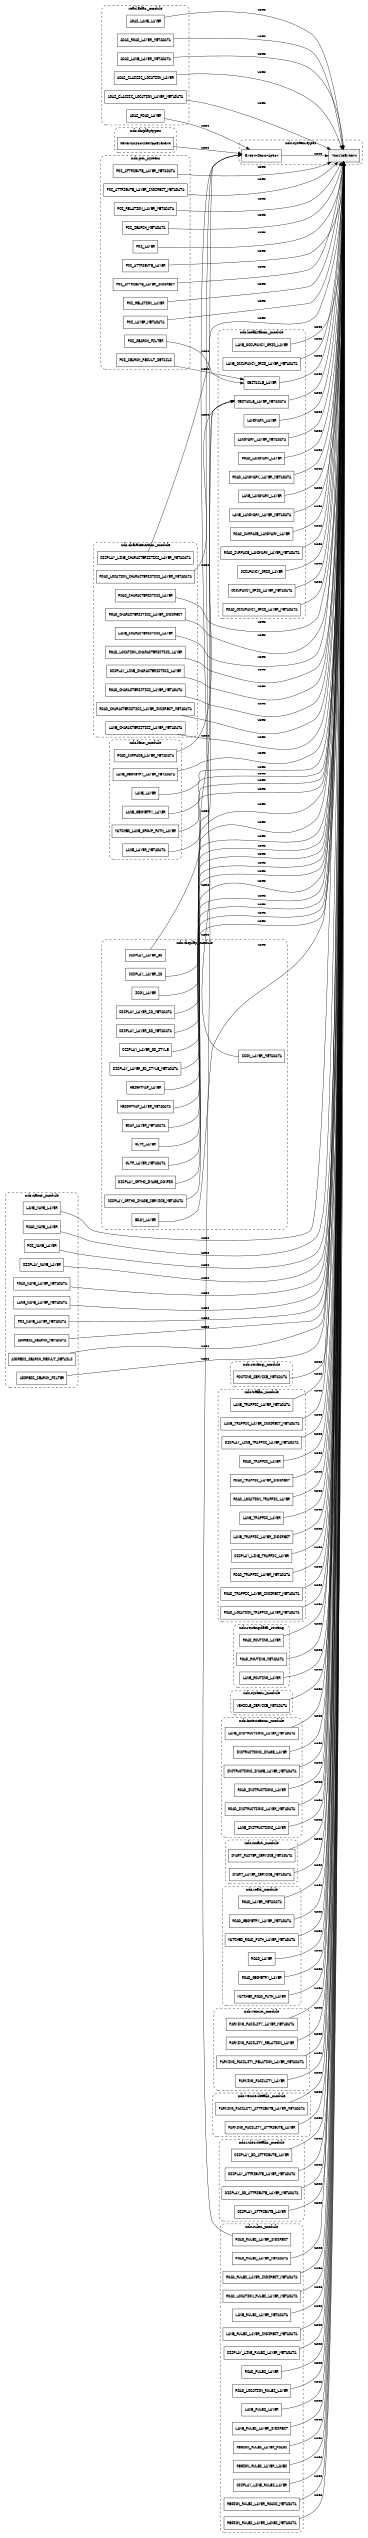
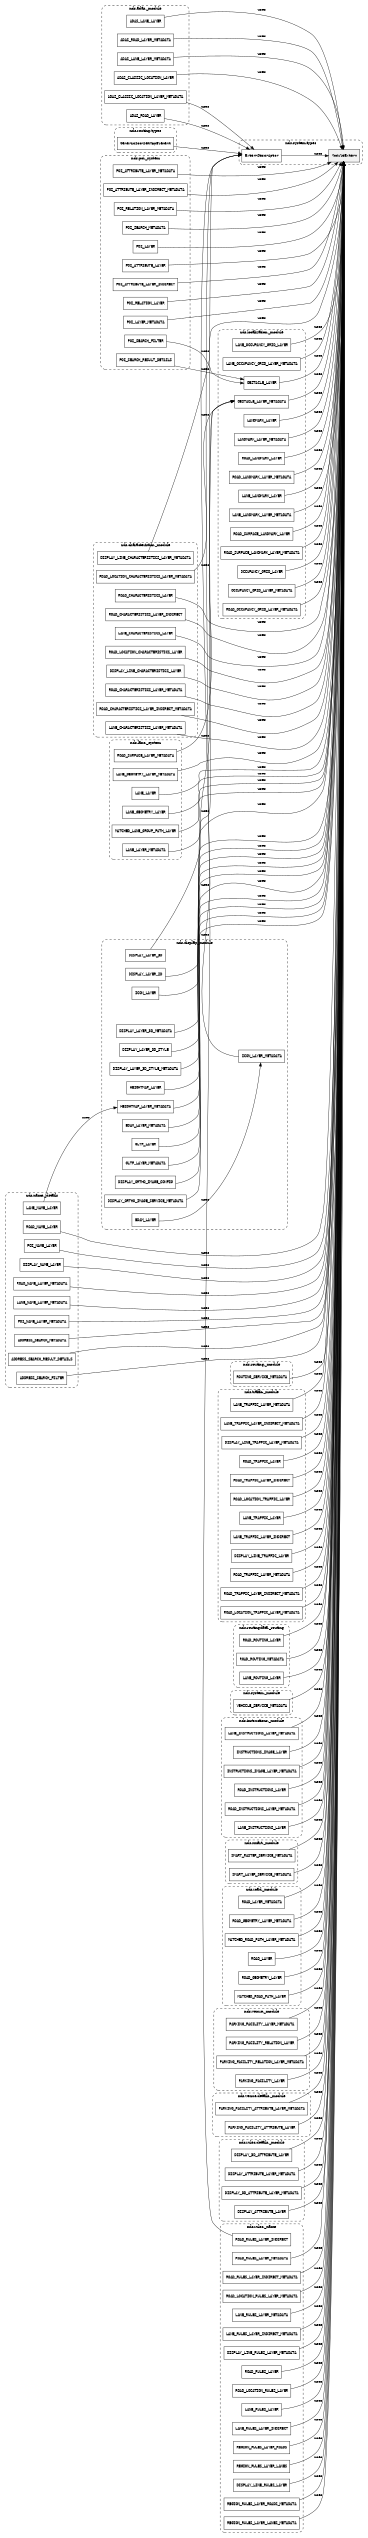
(145, 9) -> (145, 9)
(258, 119) -> (221, 122)
(145, 131) -> (145, 131)
(145, 743) -> (145, 743)
(330, 894) -> (67, 1145)
(320, 929) -> (233, 1163)
(145, 1012) -> none
(42, 1196) -> (42, 1196)
(262, 2227) -> (262, 2227)
